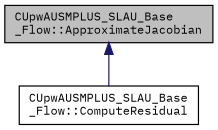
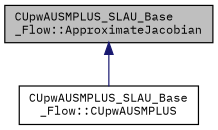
(109, 105) -> (109, 105)
